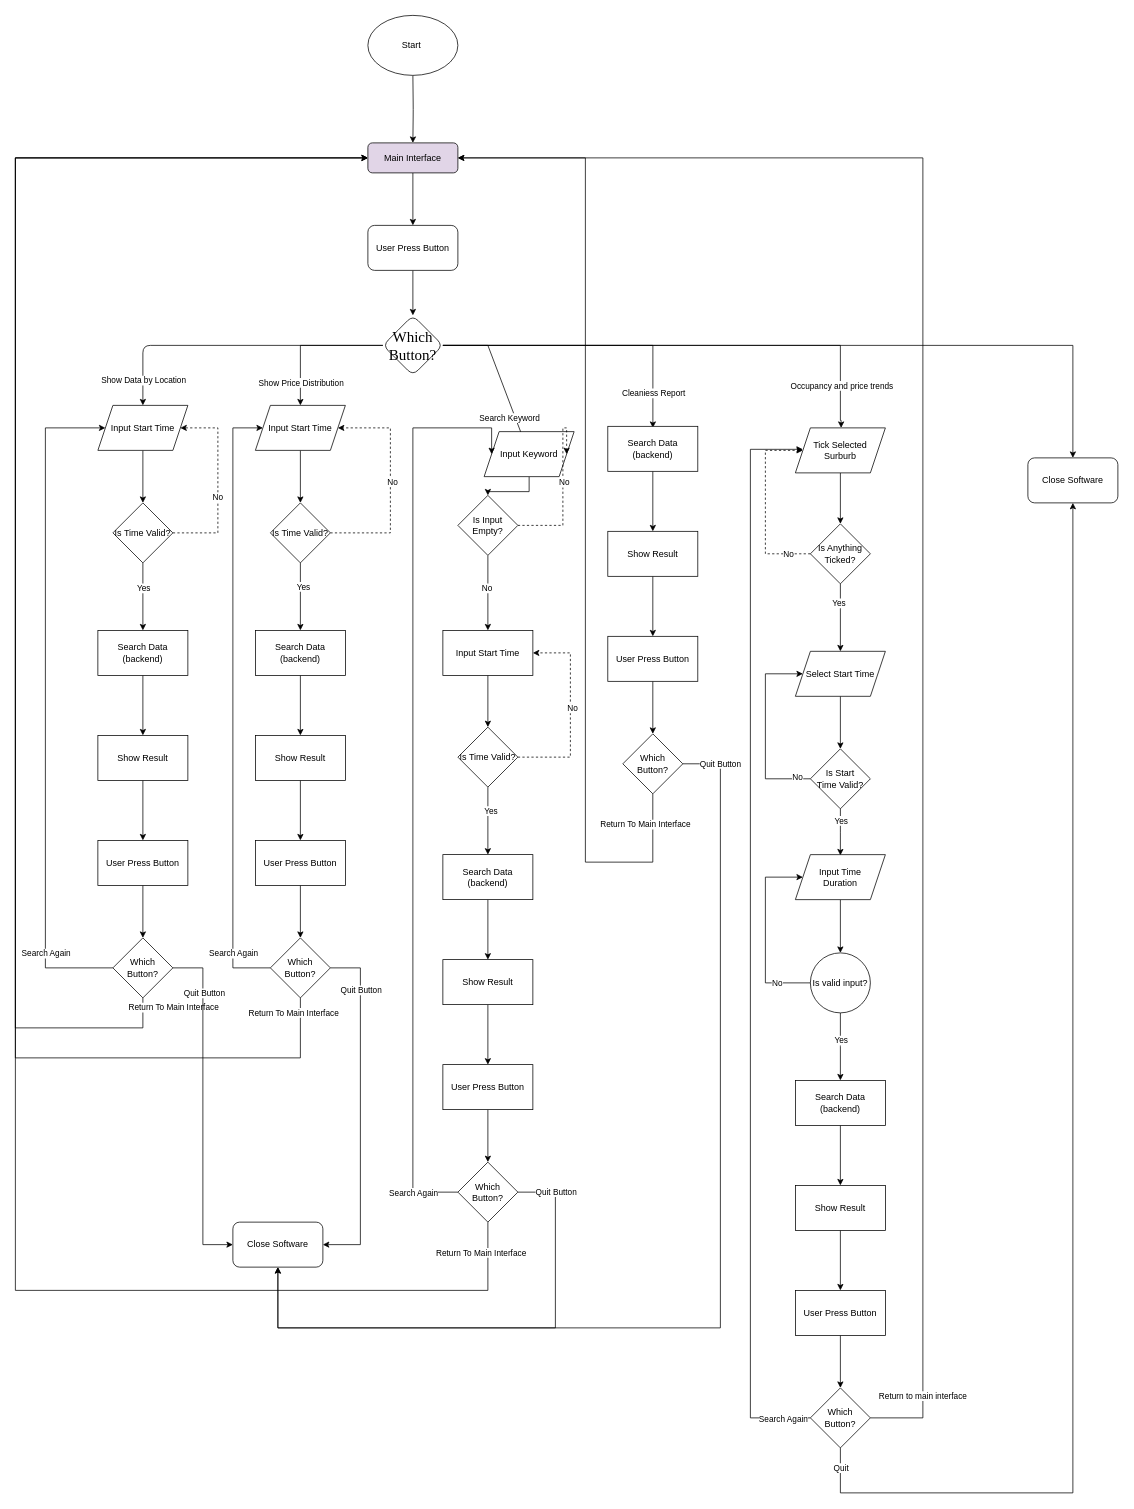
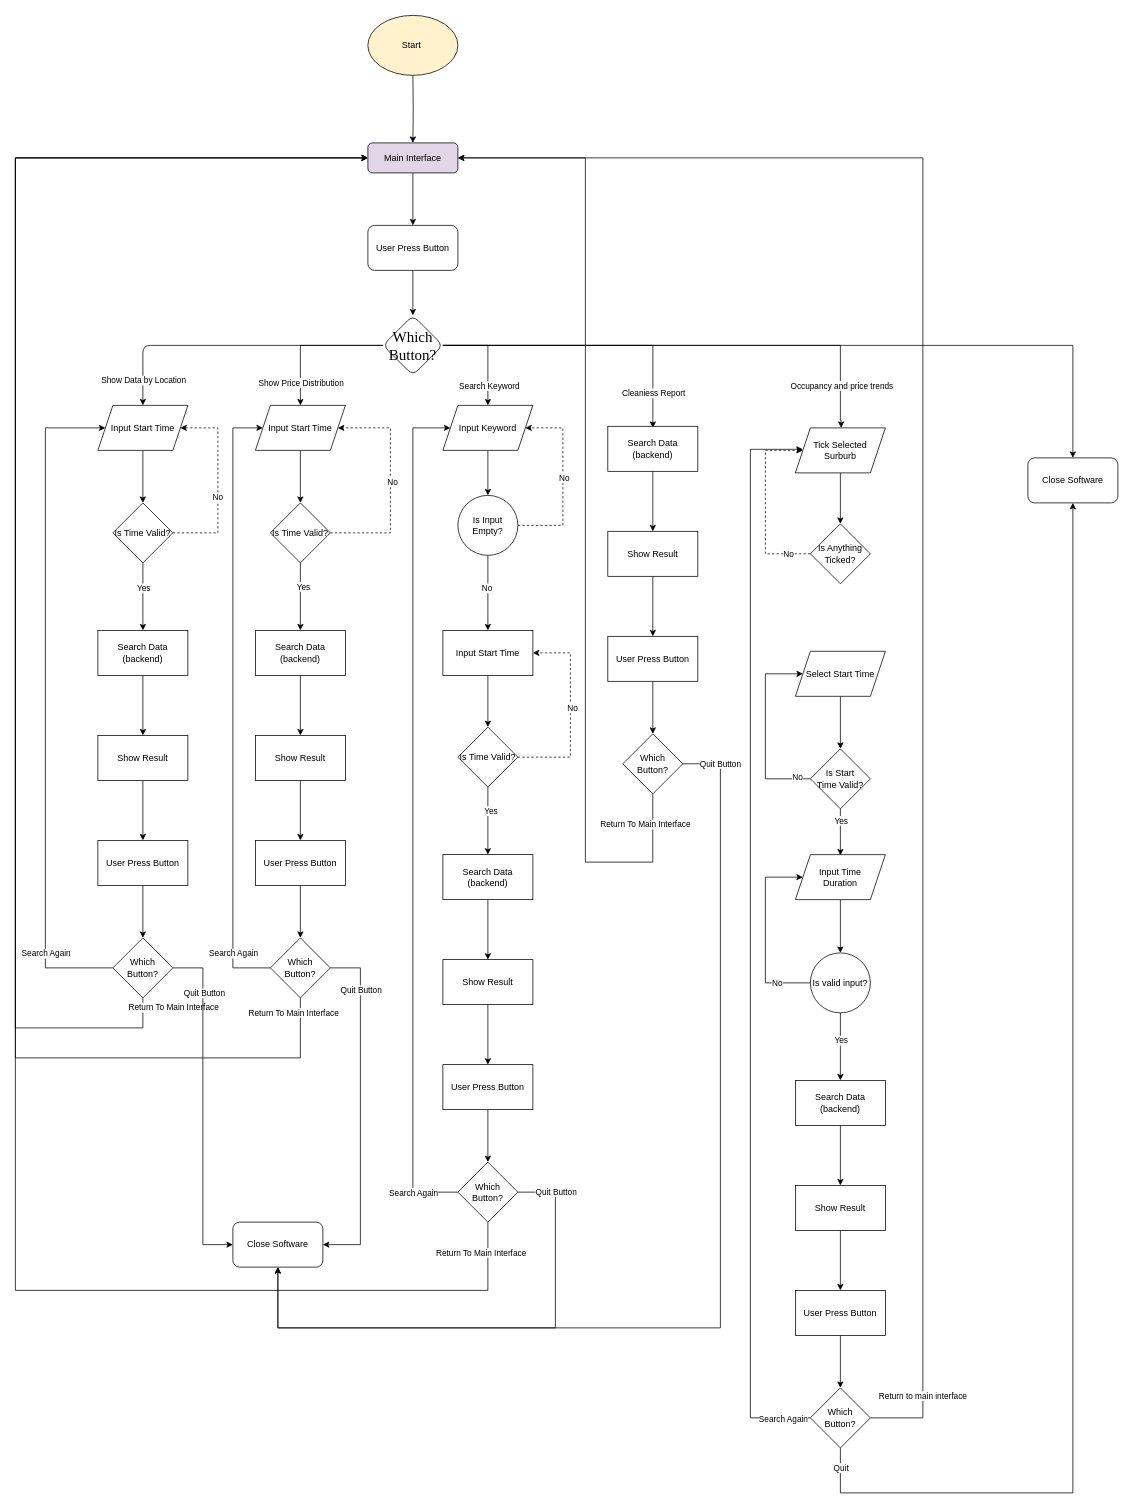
(413, 45) -> (413, 45)
(529, 454) -> (488, 428)
(488, 525) -> (488, 525)
(840, 615) -> none
